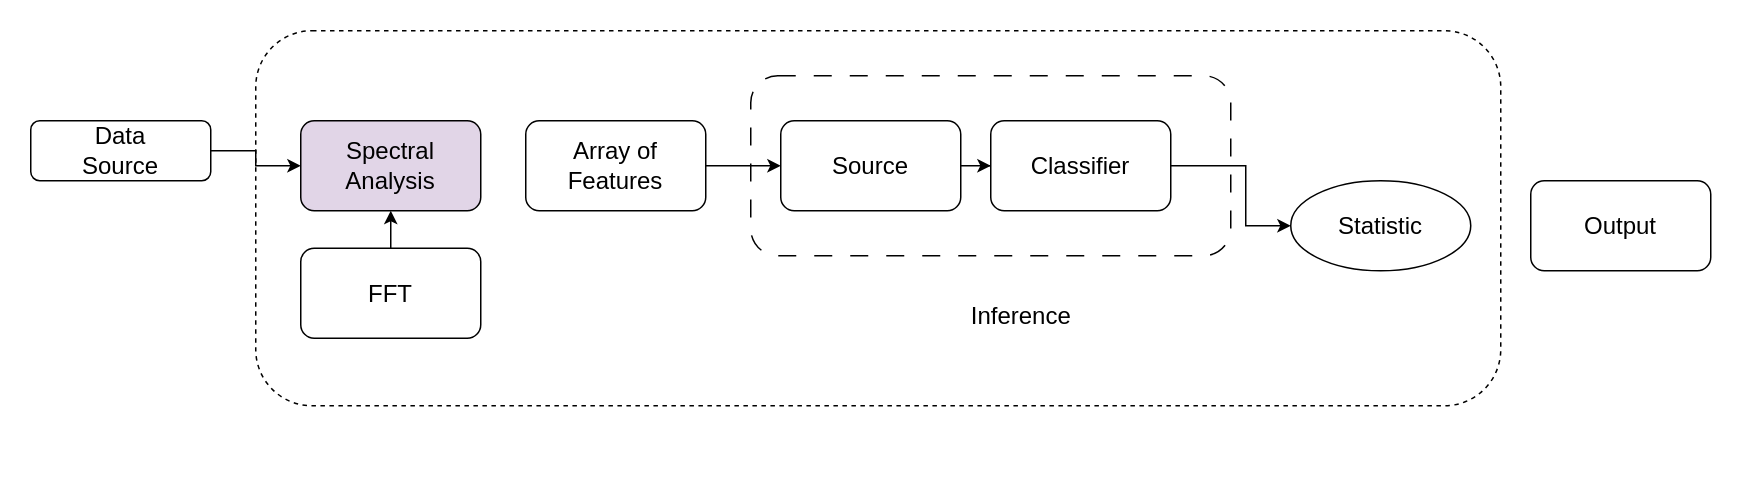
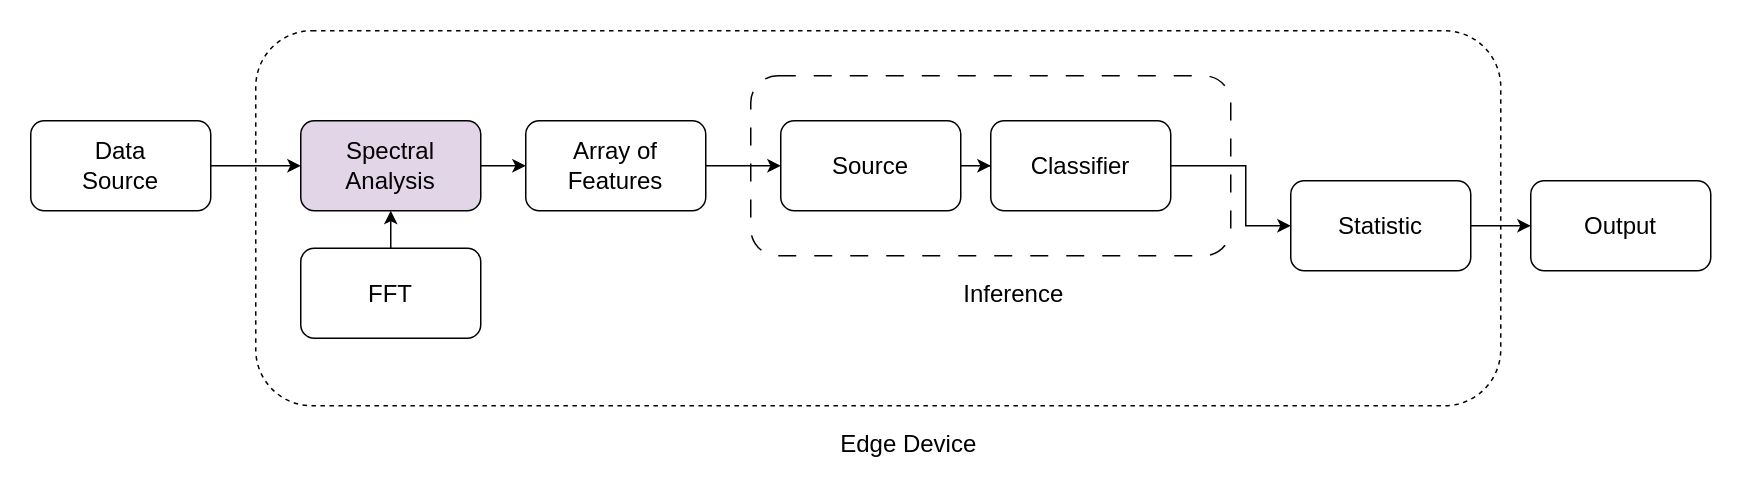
(121, 151) -> (121, 166)
none -> (509, 166)
(1381, 226) -> (1381, 226)
none -> (1496, 226)
(1021, 316) -> (1013, 293)
none -> (908, 443)
